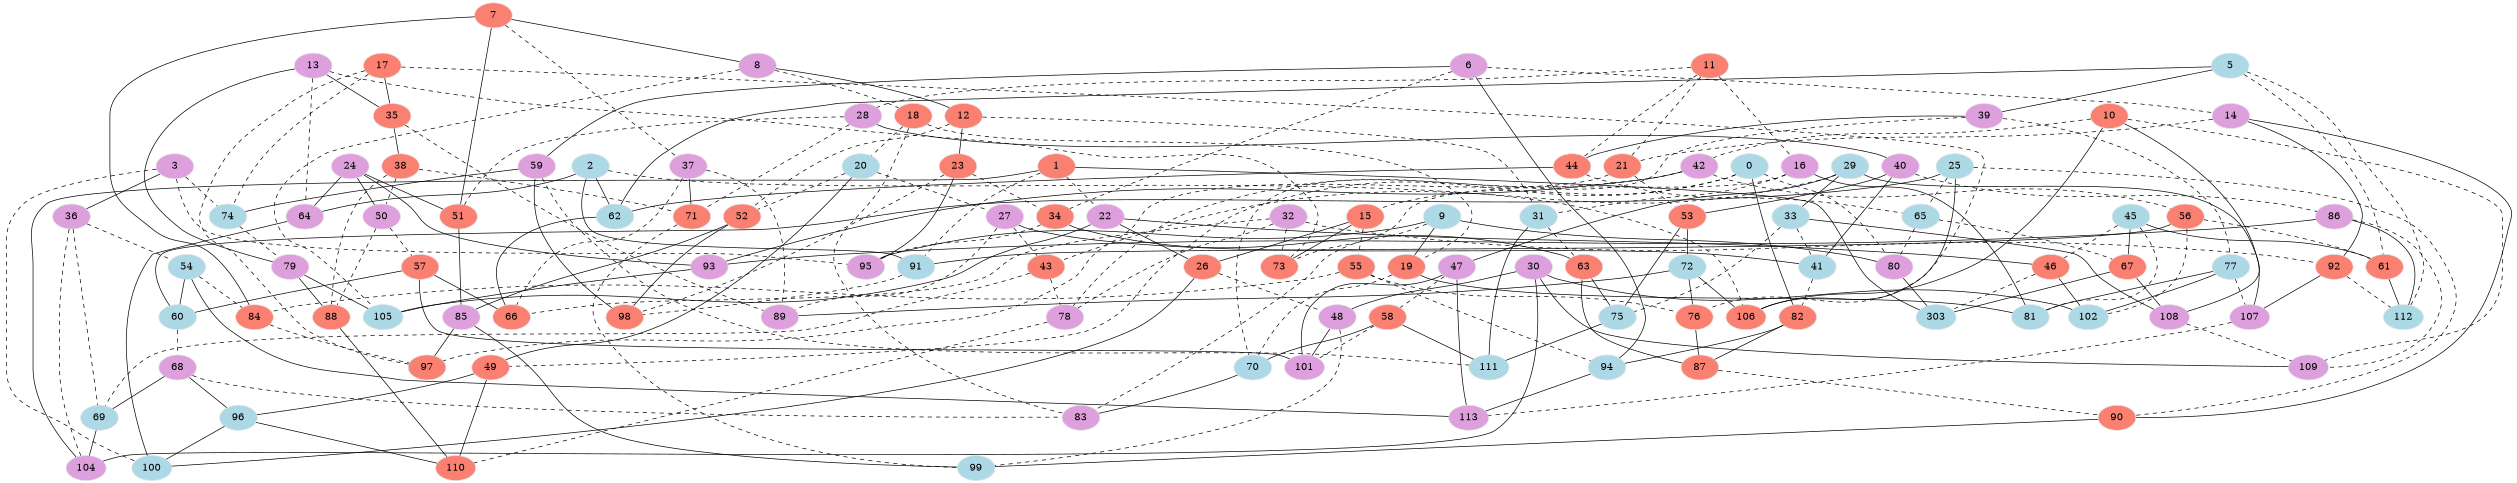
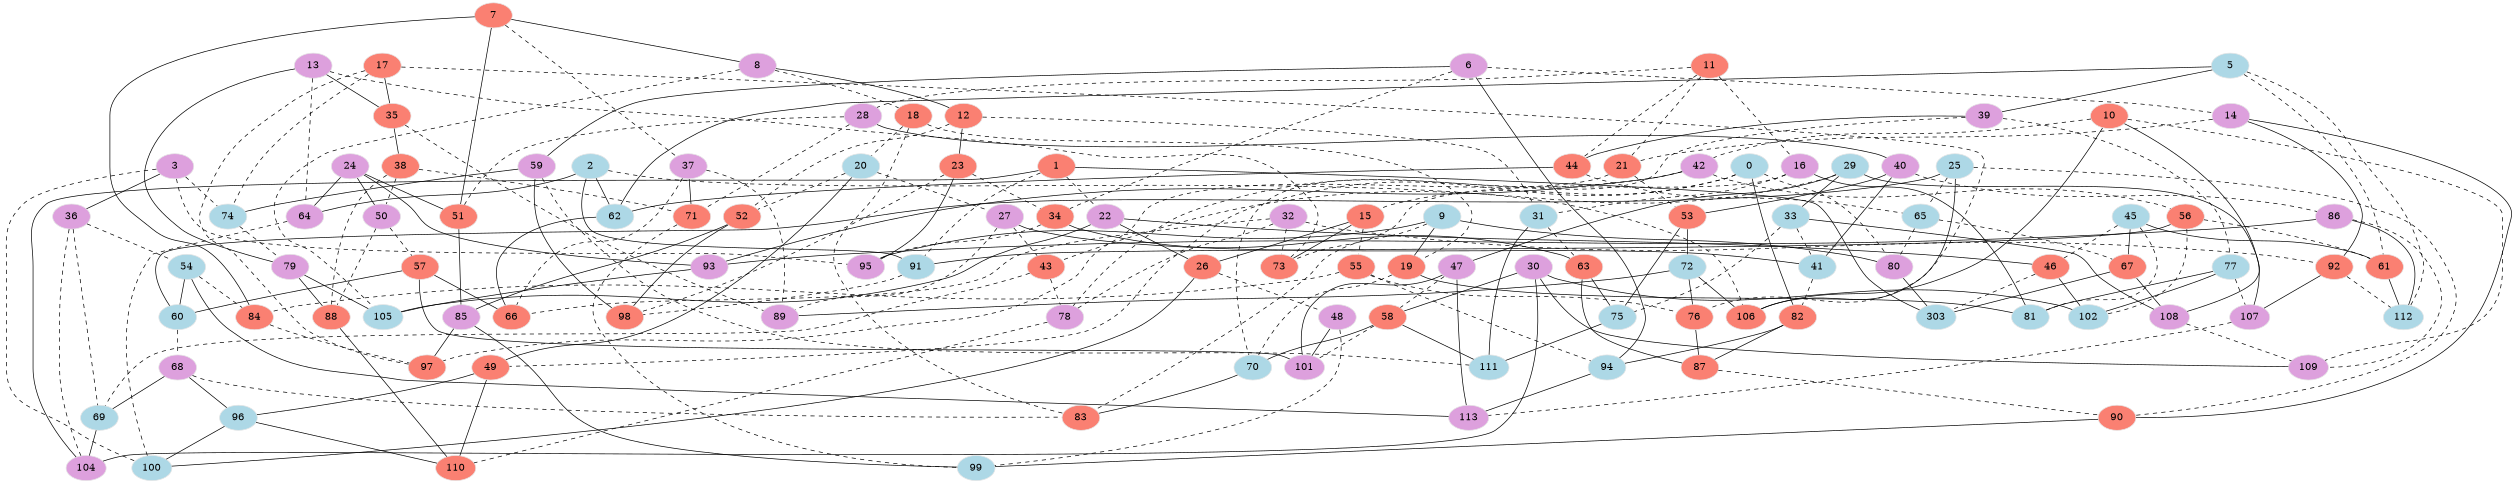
(136, 285) -> (136, 285)
(1442, 287) -> (1444, 298)
(1081, 418) -> (1081, 418)
